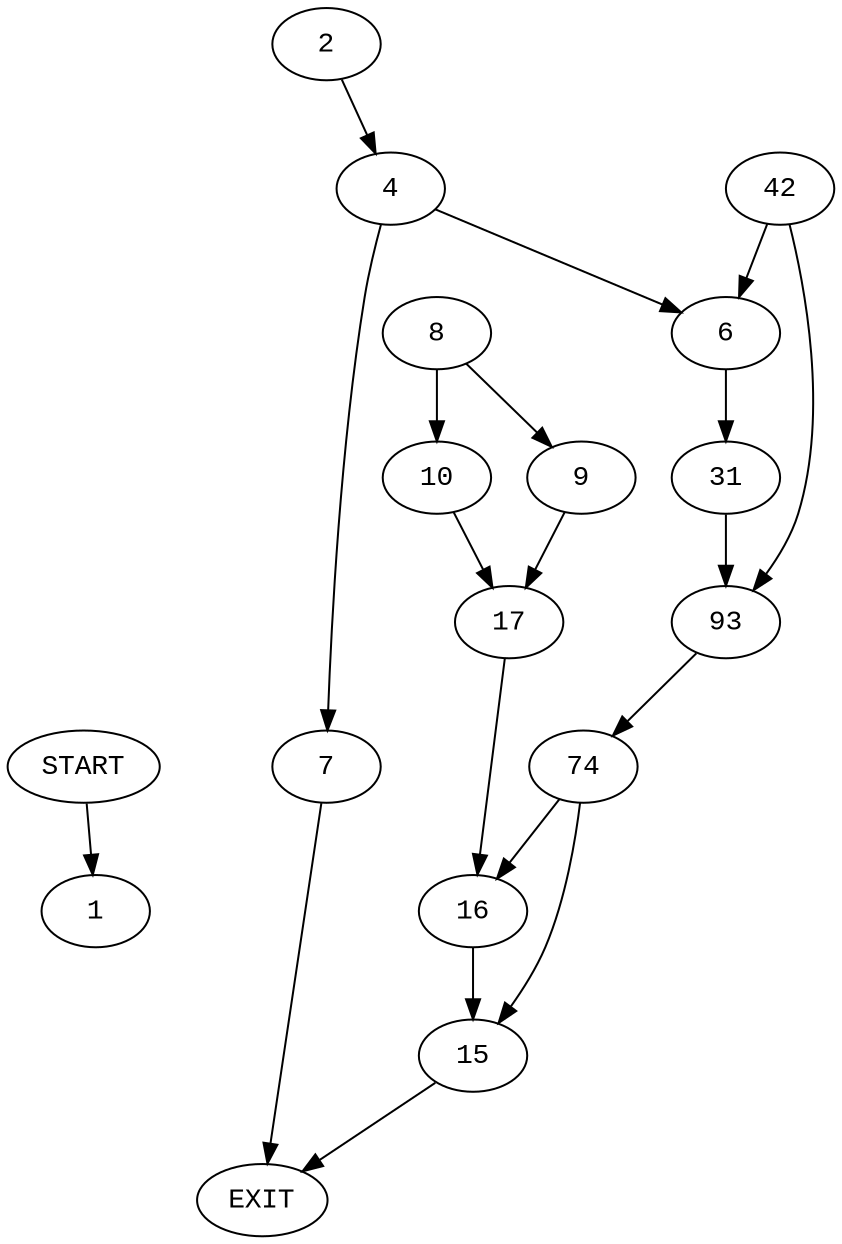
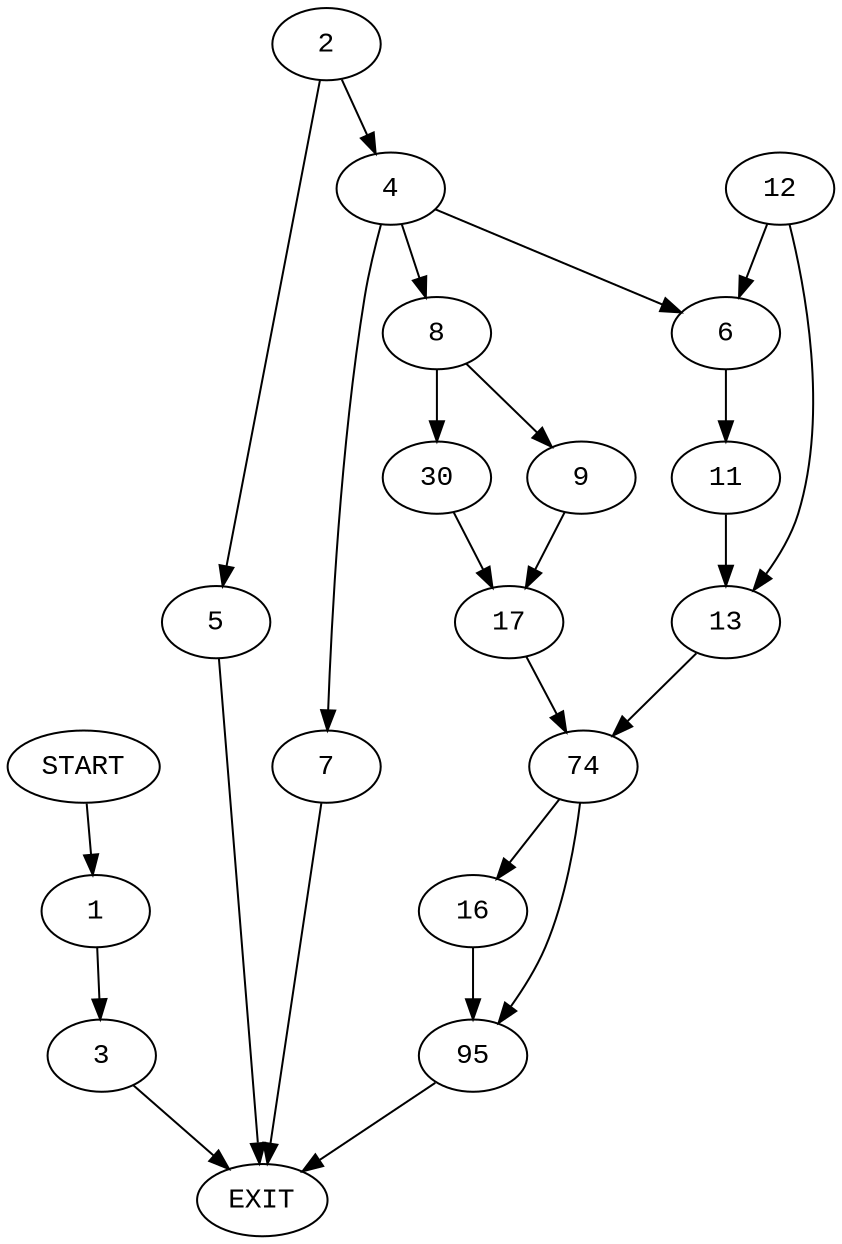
(780, 189) -> (780, 189)
none -> (411, 251)
(437, 478) -> (437, 478)
(726, 478) -> (726, 478)
none -> (216, 622)
(726, 622) -> (726, 622)
(492, 756) -> (542, 685)
none -> (102, 1056)
(473, 1056) -> (473, 1056)
